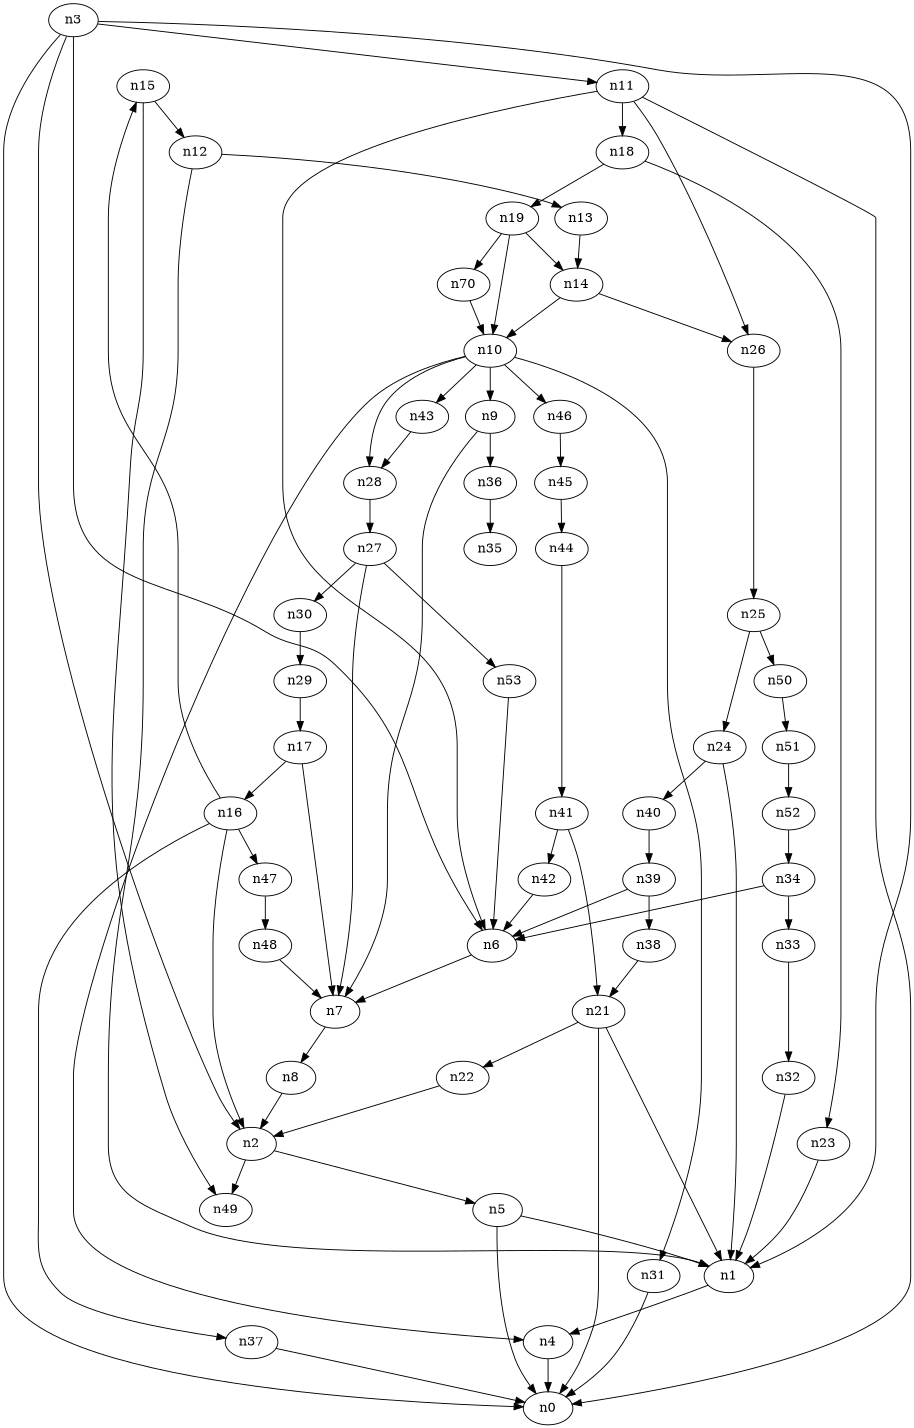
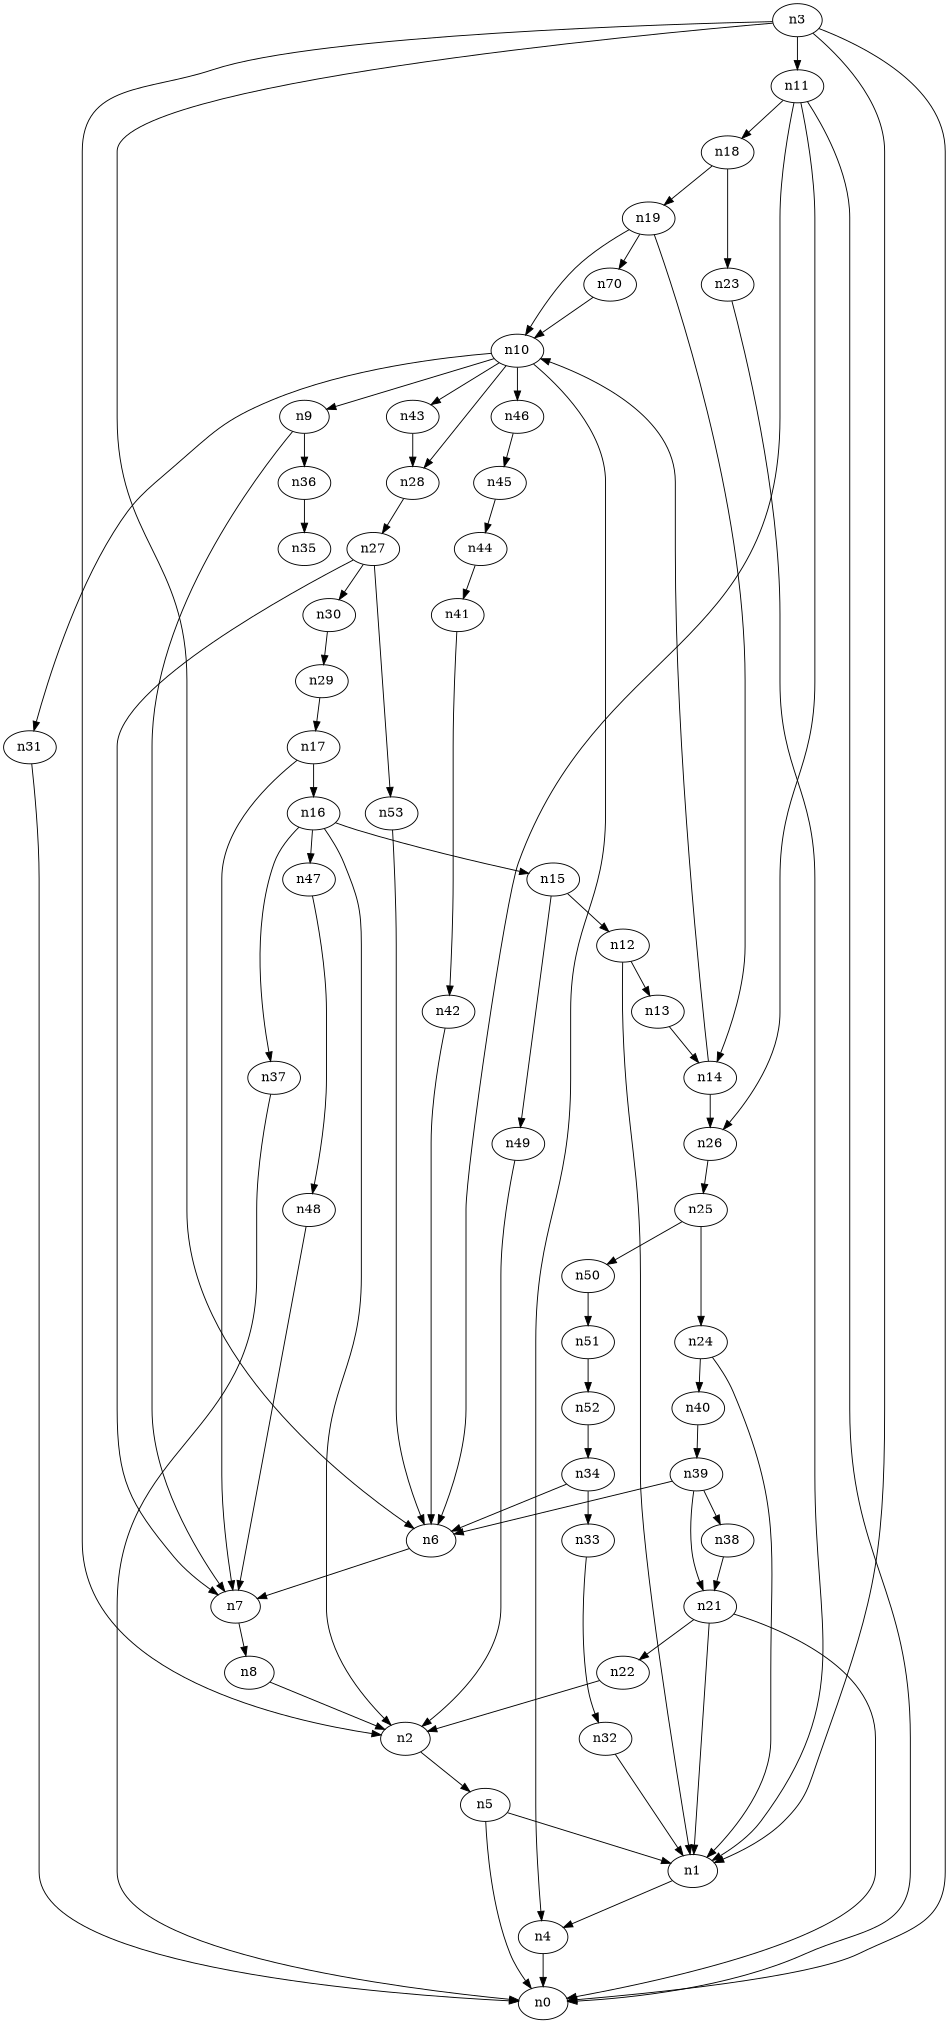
(587, 899) -> (691, 1537)
(240, 1172) -> (501, 1452)
